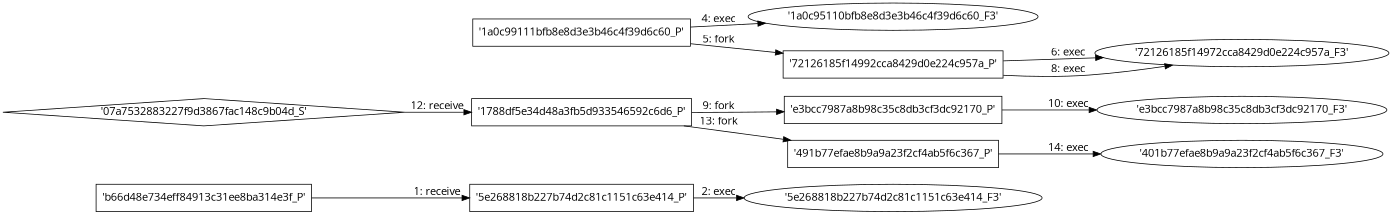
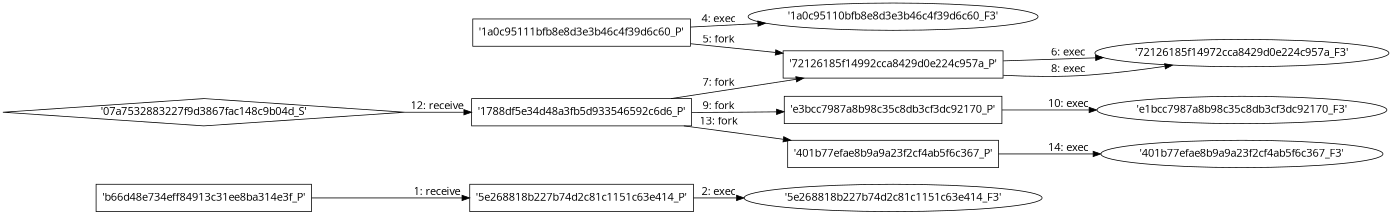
(582, 33) -> (582, 33)
none -> (733, 89)
(1242, 110) -> (1242, 110)
(893, 154) -> (893, 154)
